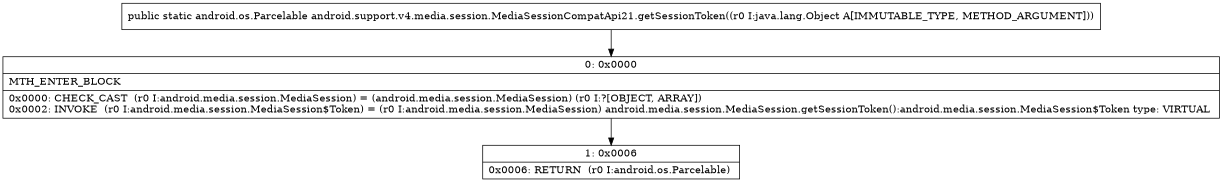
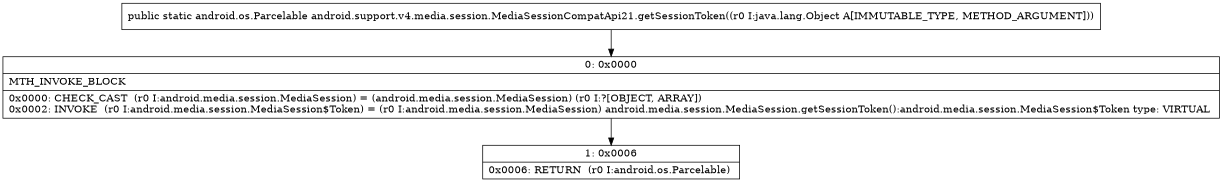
(65, 82) -> (67, 82)
